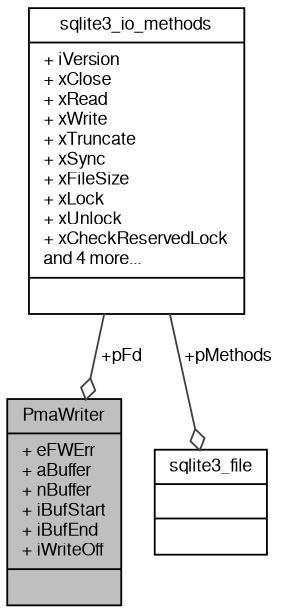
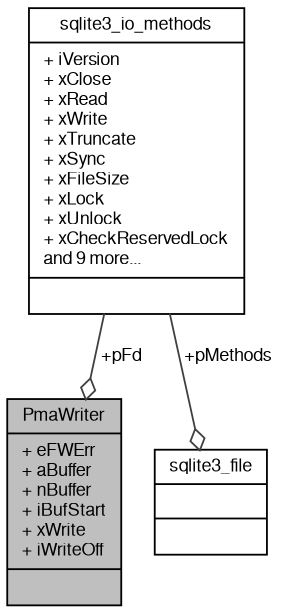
(93, 259) -> (93, 259)
(61, 530) -> (54, 530)
